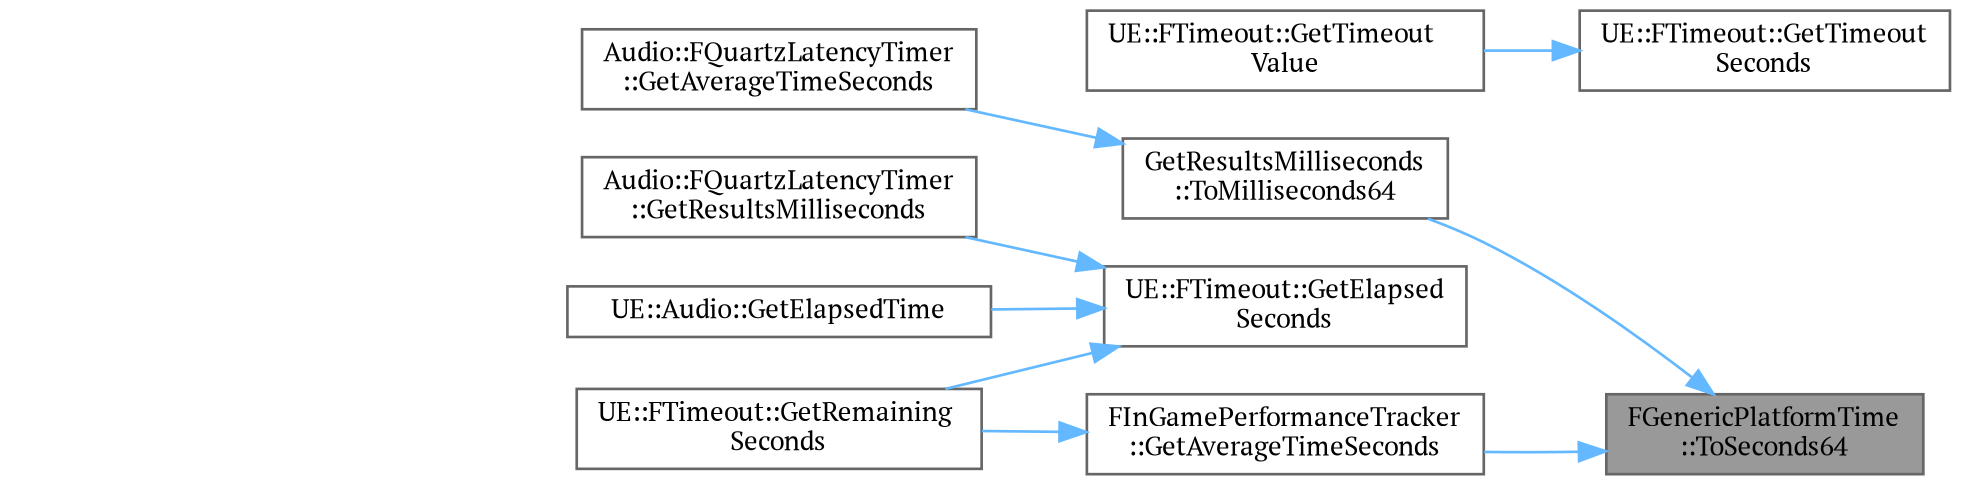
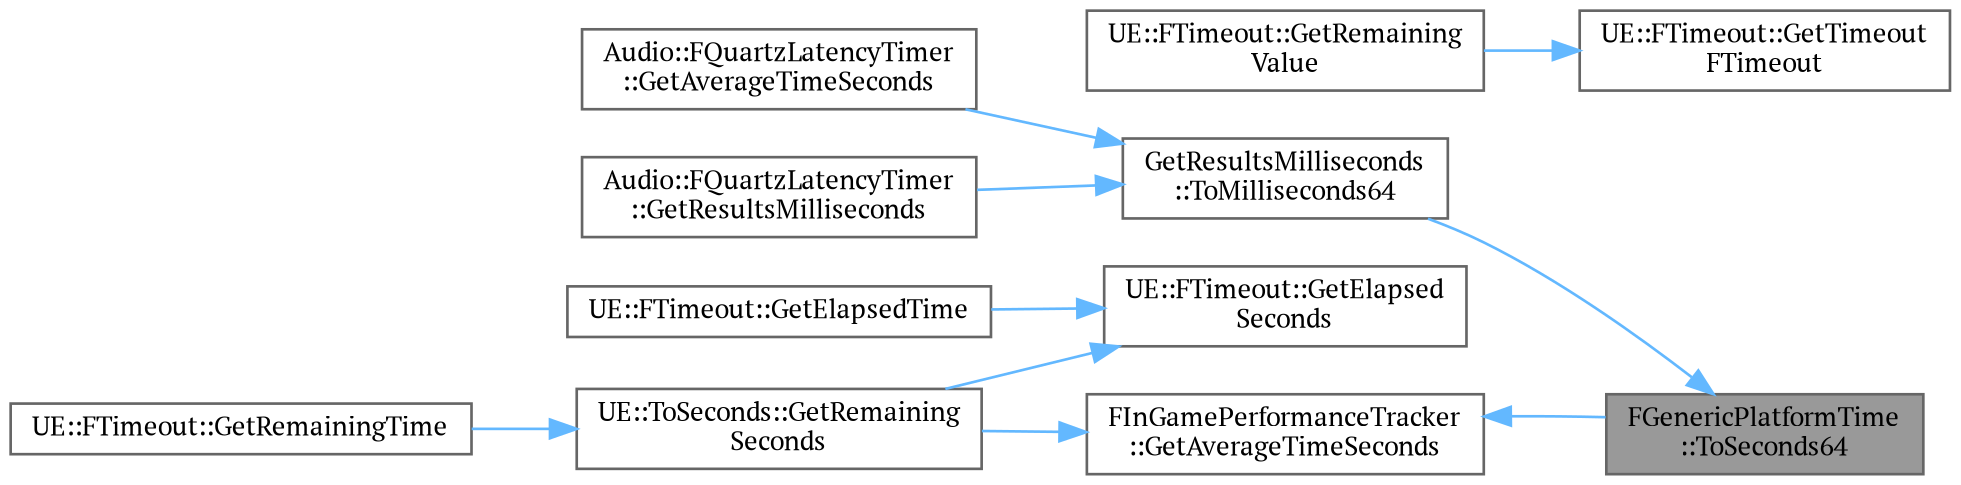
(1285, 51) -> (1285, 51)
(1765, 51) -> (1765, 51)
(1021, 249) -> (1036, 188)
(779, 312) -> (779, 312)
none -> (241, 429)
(779, 429) -> (779, 429)
(1531, 452) -> (1558, 416)
